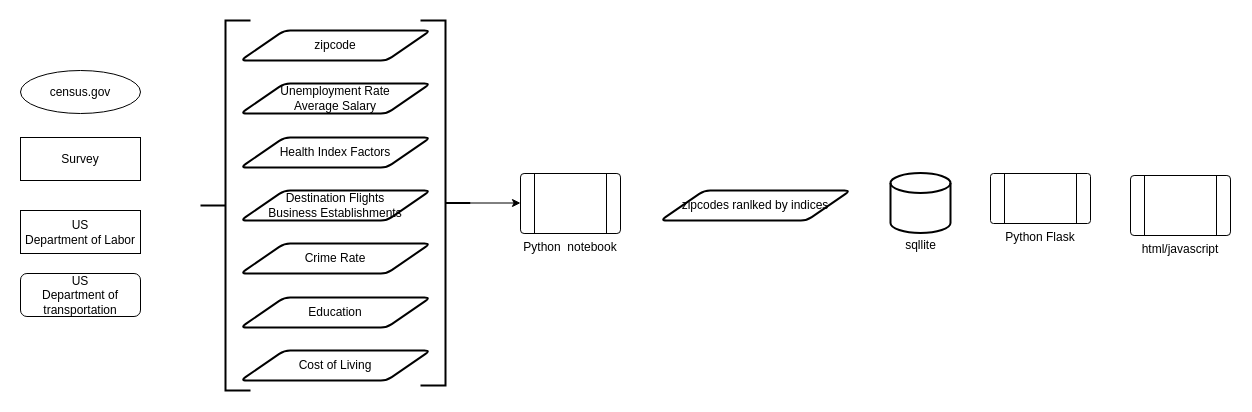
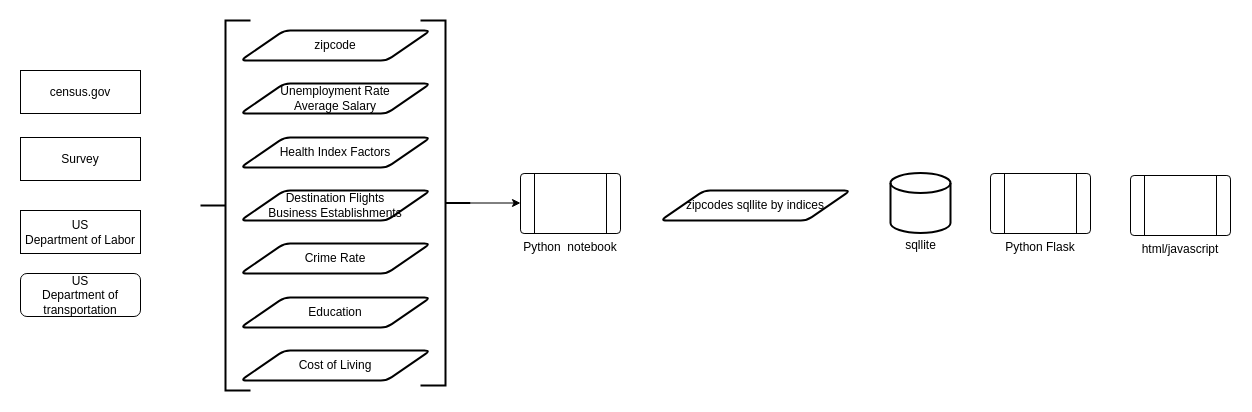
(81, 92) -> (81, 92)
(1041, 199) -> (1041, 204)
(756, 206) -> (756, 206)
